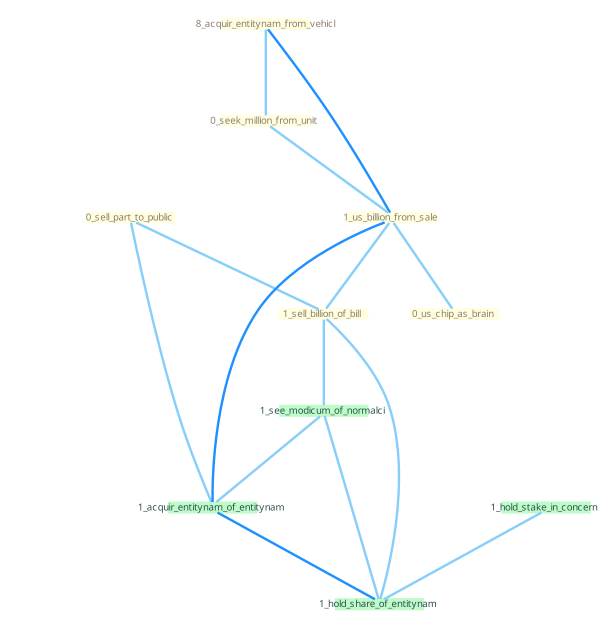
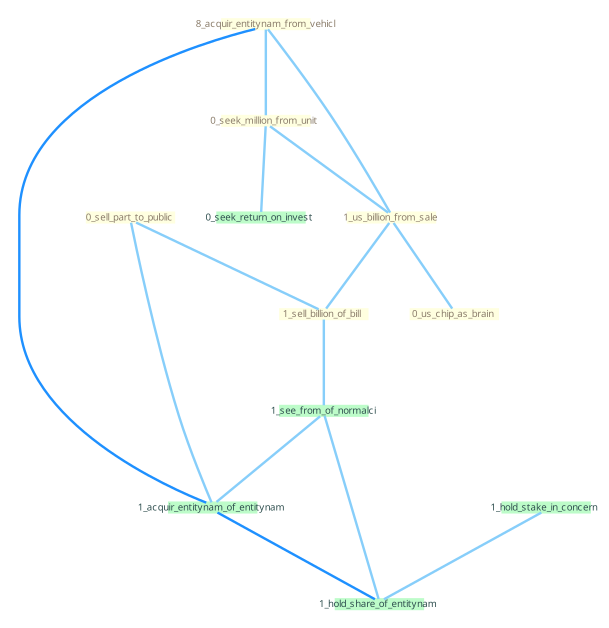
(333, 118) -> (333, 118)
none -> (261, 218)
(247, 329) -> (19, 244)
(324, 411) -> (324, 411)
(397, 449) -> none
